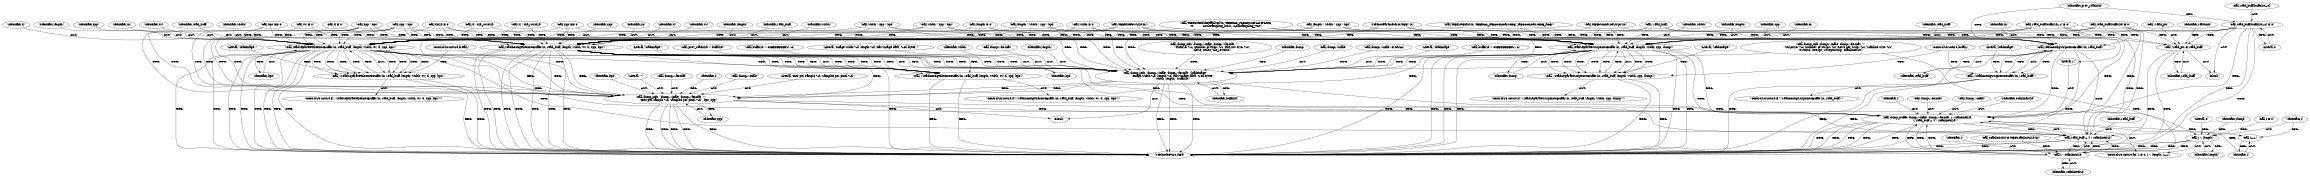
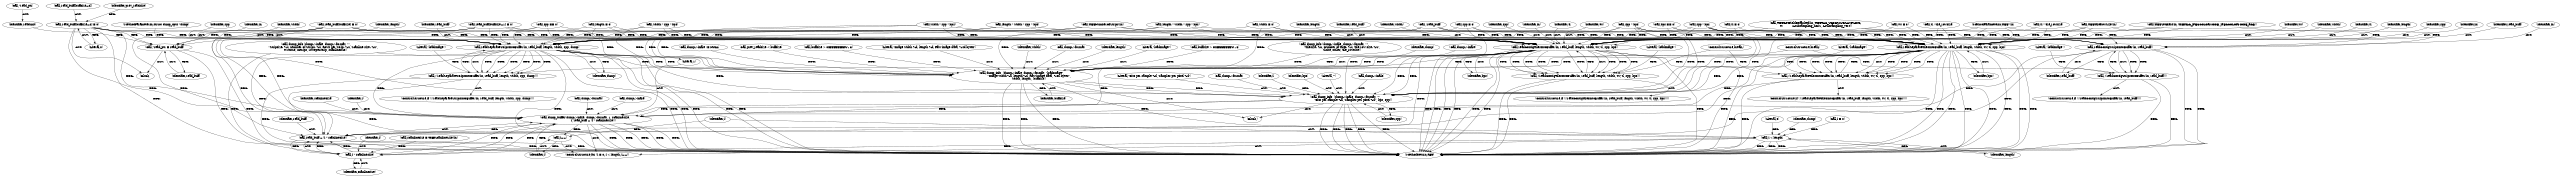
(1973, 22) -> (1097, 39)
none -> (156, 25)
(439, 25) -> (1465, 25)
(2170, 35) -> (23, 14)
none -> (565, 148)
